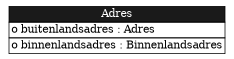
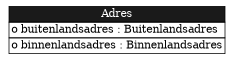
(83, 30) -> (115, 30)
